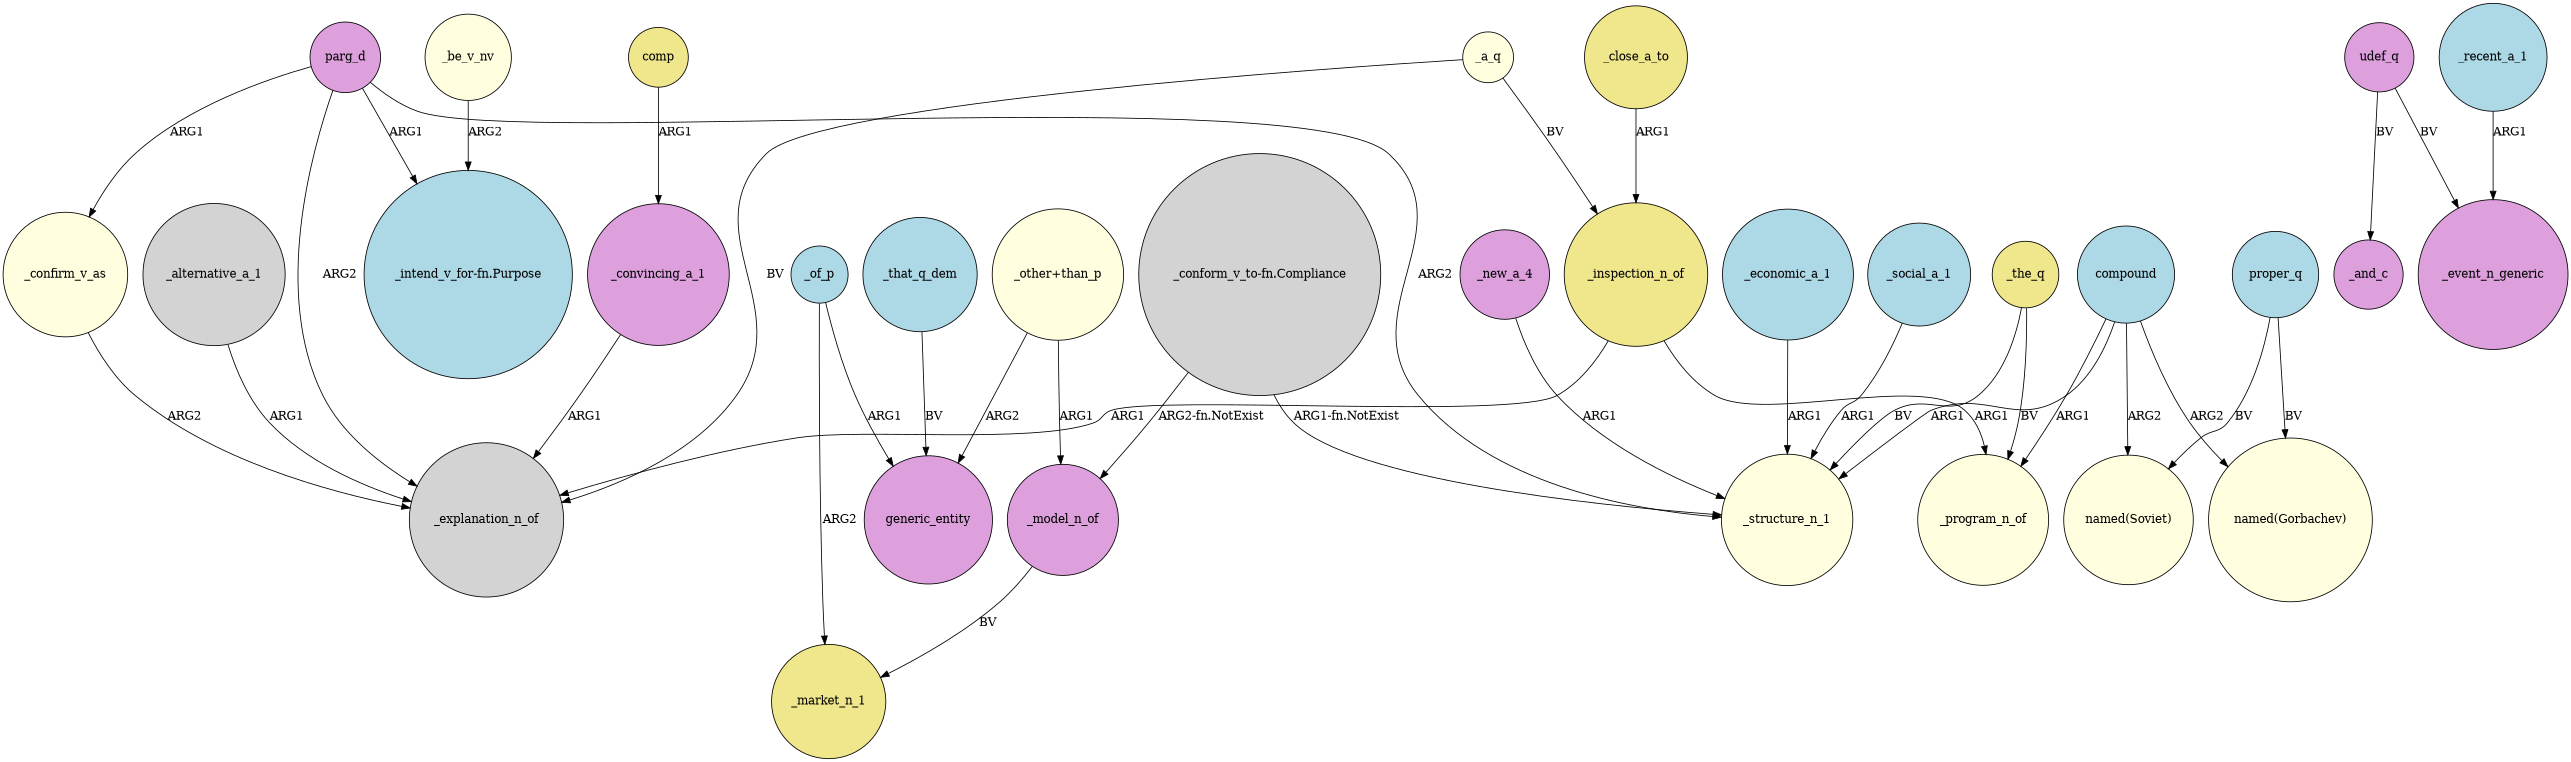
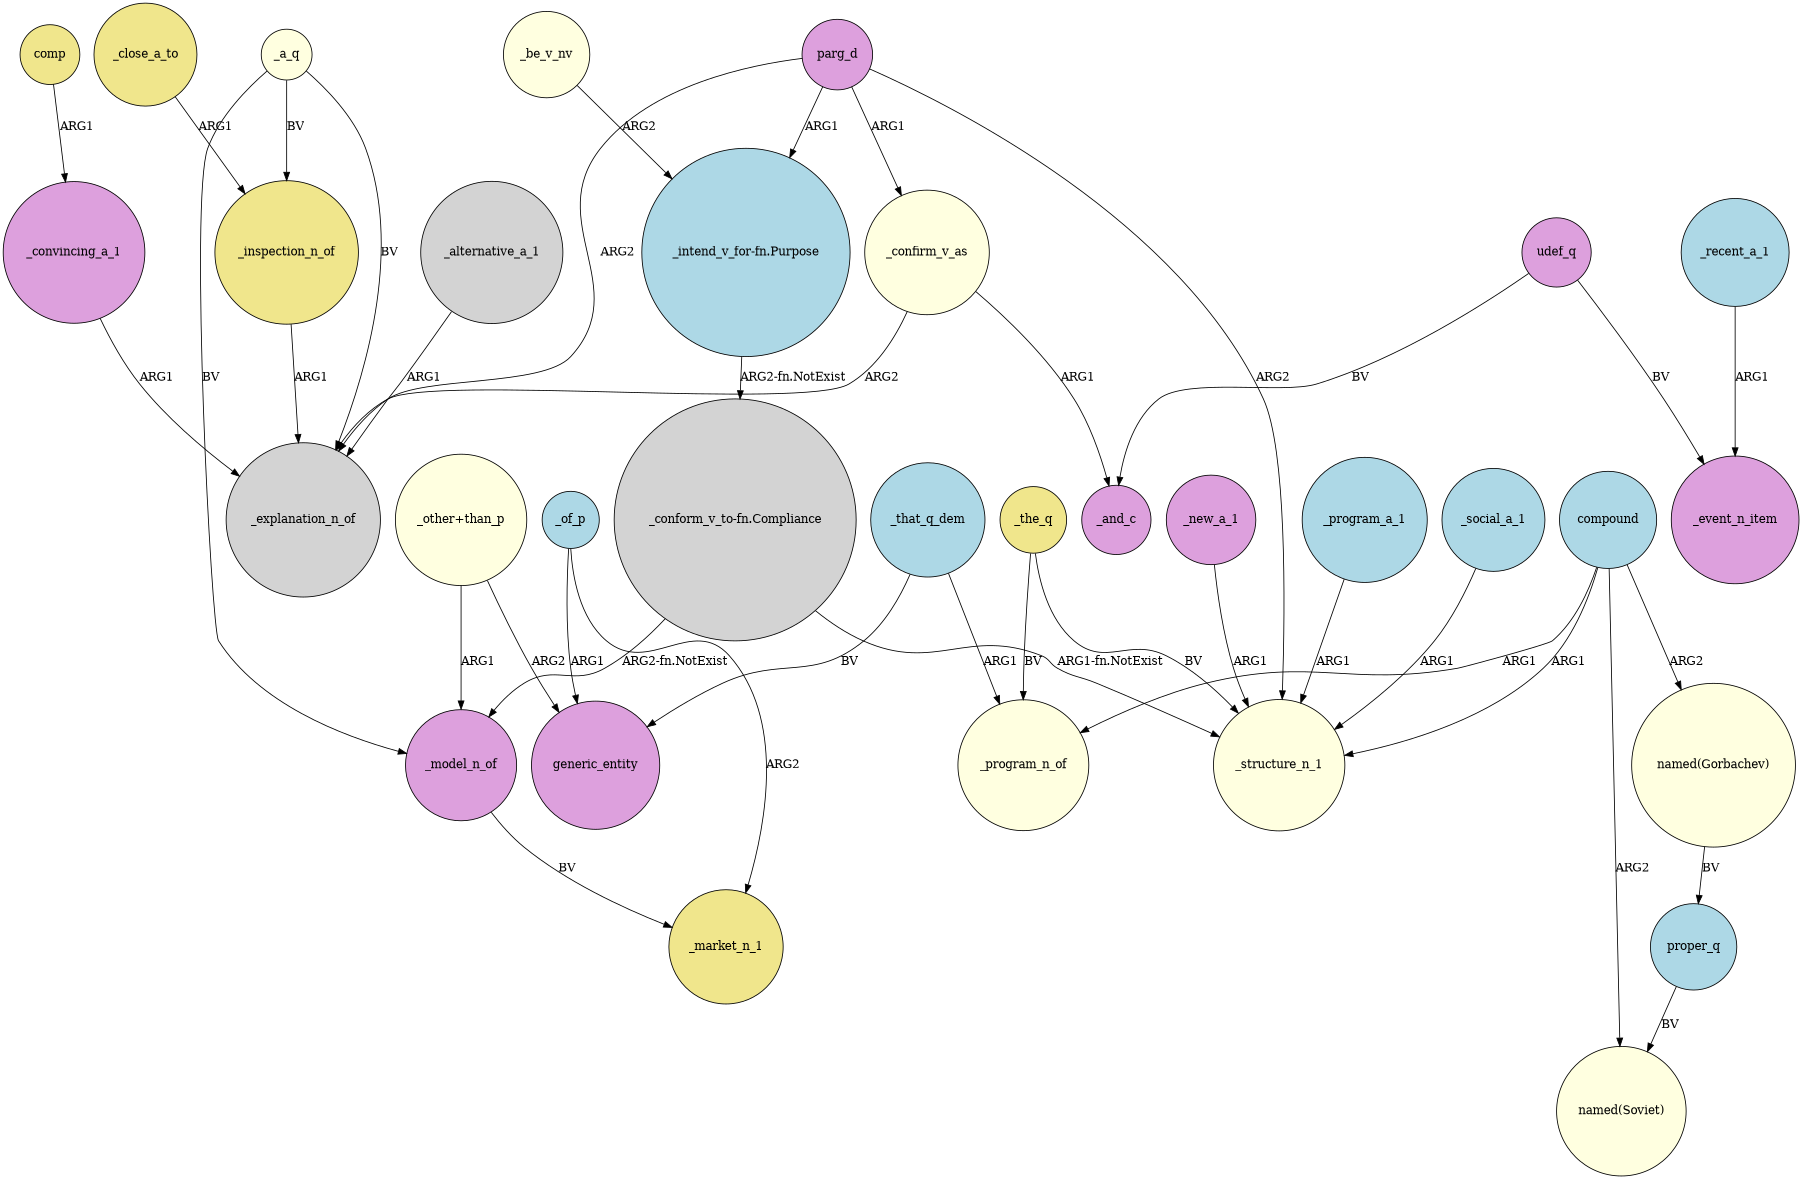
(1505, 275) -> (1211, 520)
(1788, 275) -> (1365, 520)
(2493, 275) -> (1735, 520)
none -> (741, 374)
none -> (1056, 374)
(2282, 374) -> (1702, 871)
(1824, 401) -> (973, 635)
none -> (204, 433)
